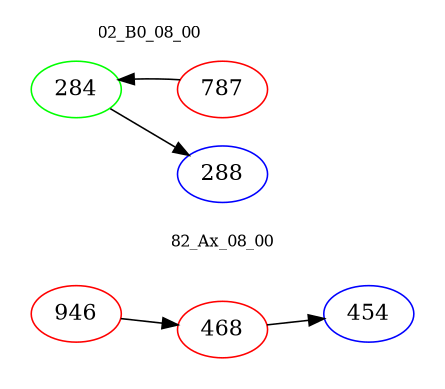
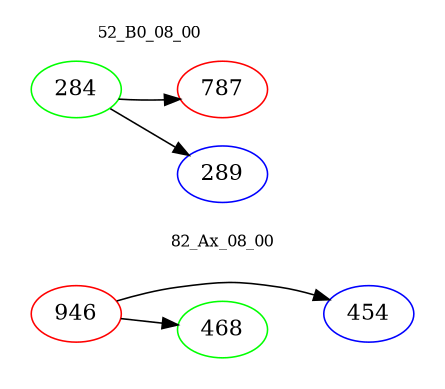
(149, 34) -> (149, 34)
(157, 79) -> (141, 100)
(223, 174) -> (223, 174)
(288, 323) -> (215, 283)
(223, 330) -> (223, 330)
